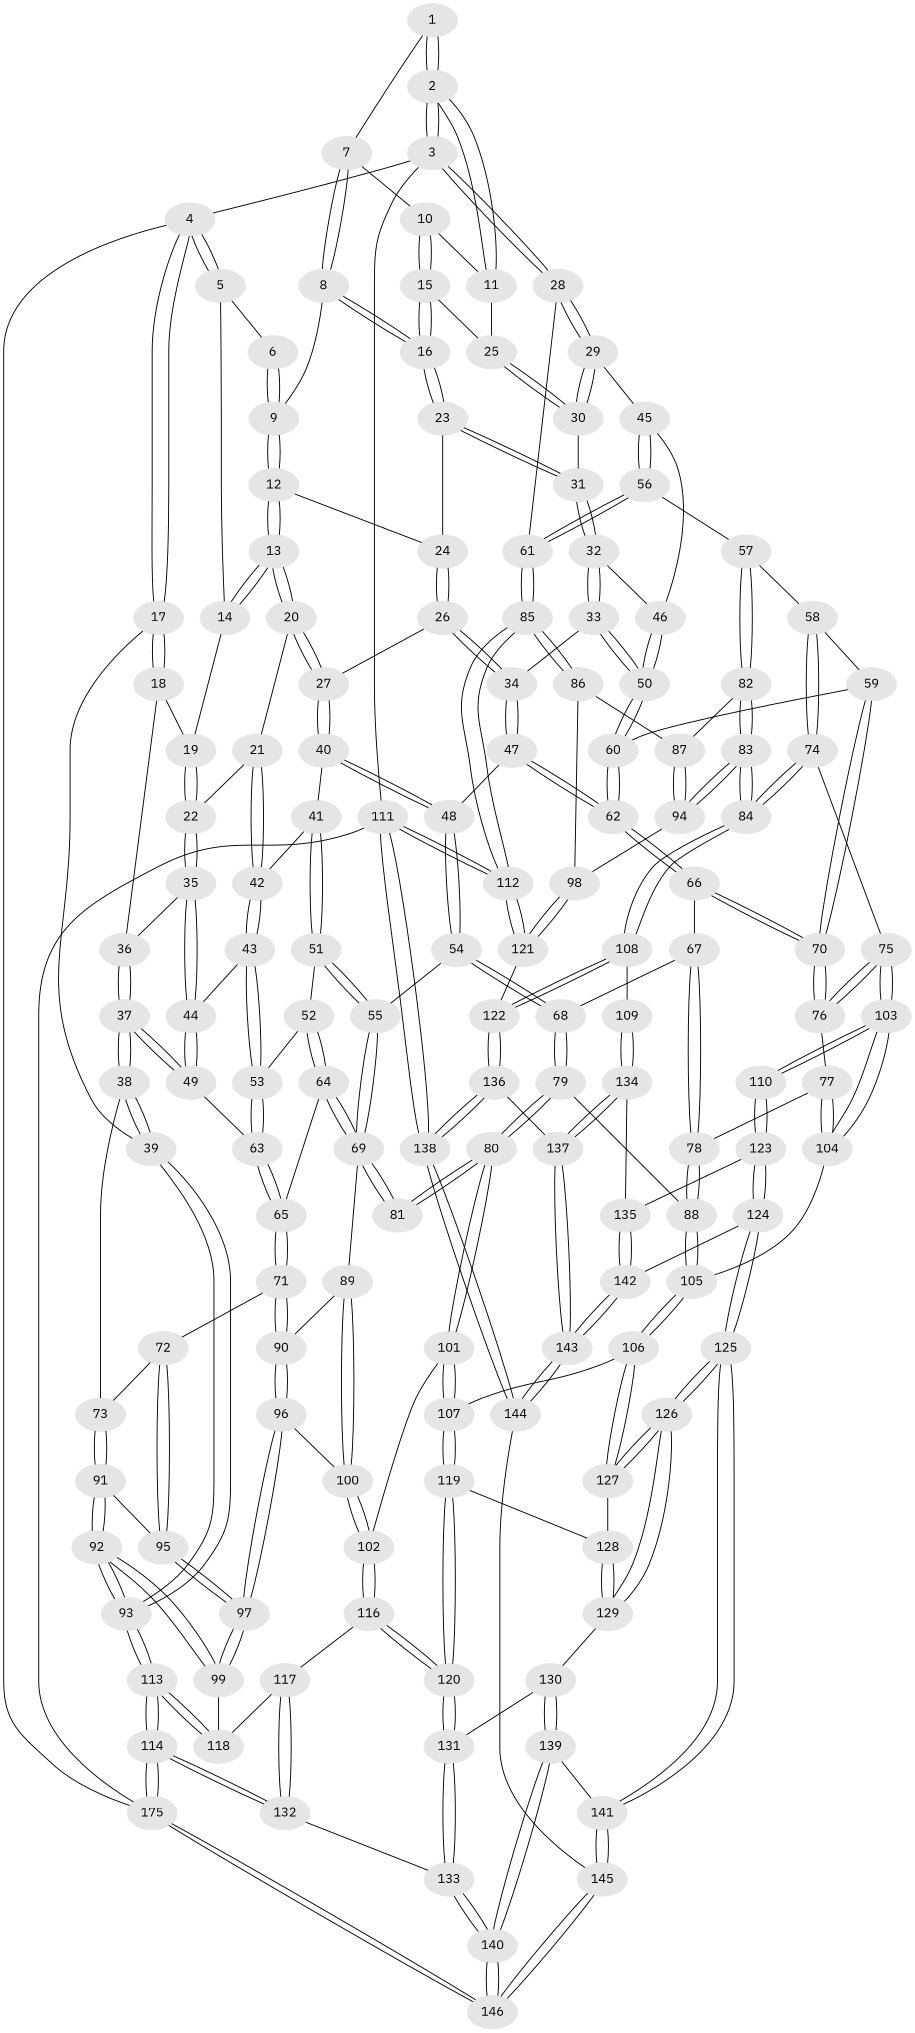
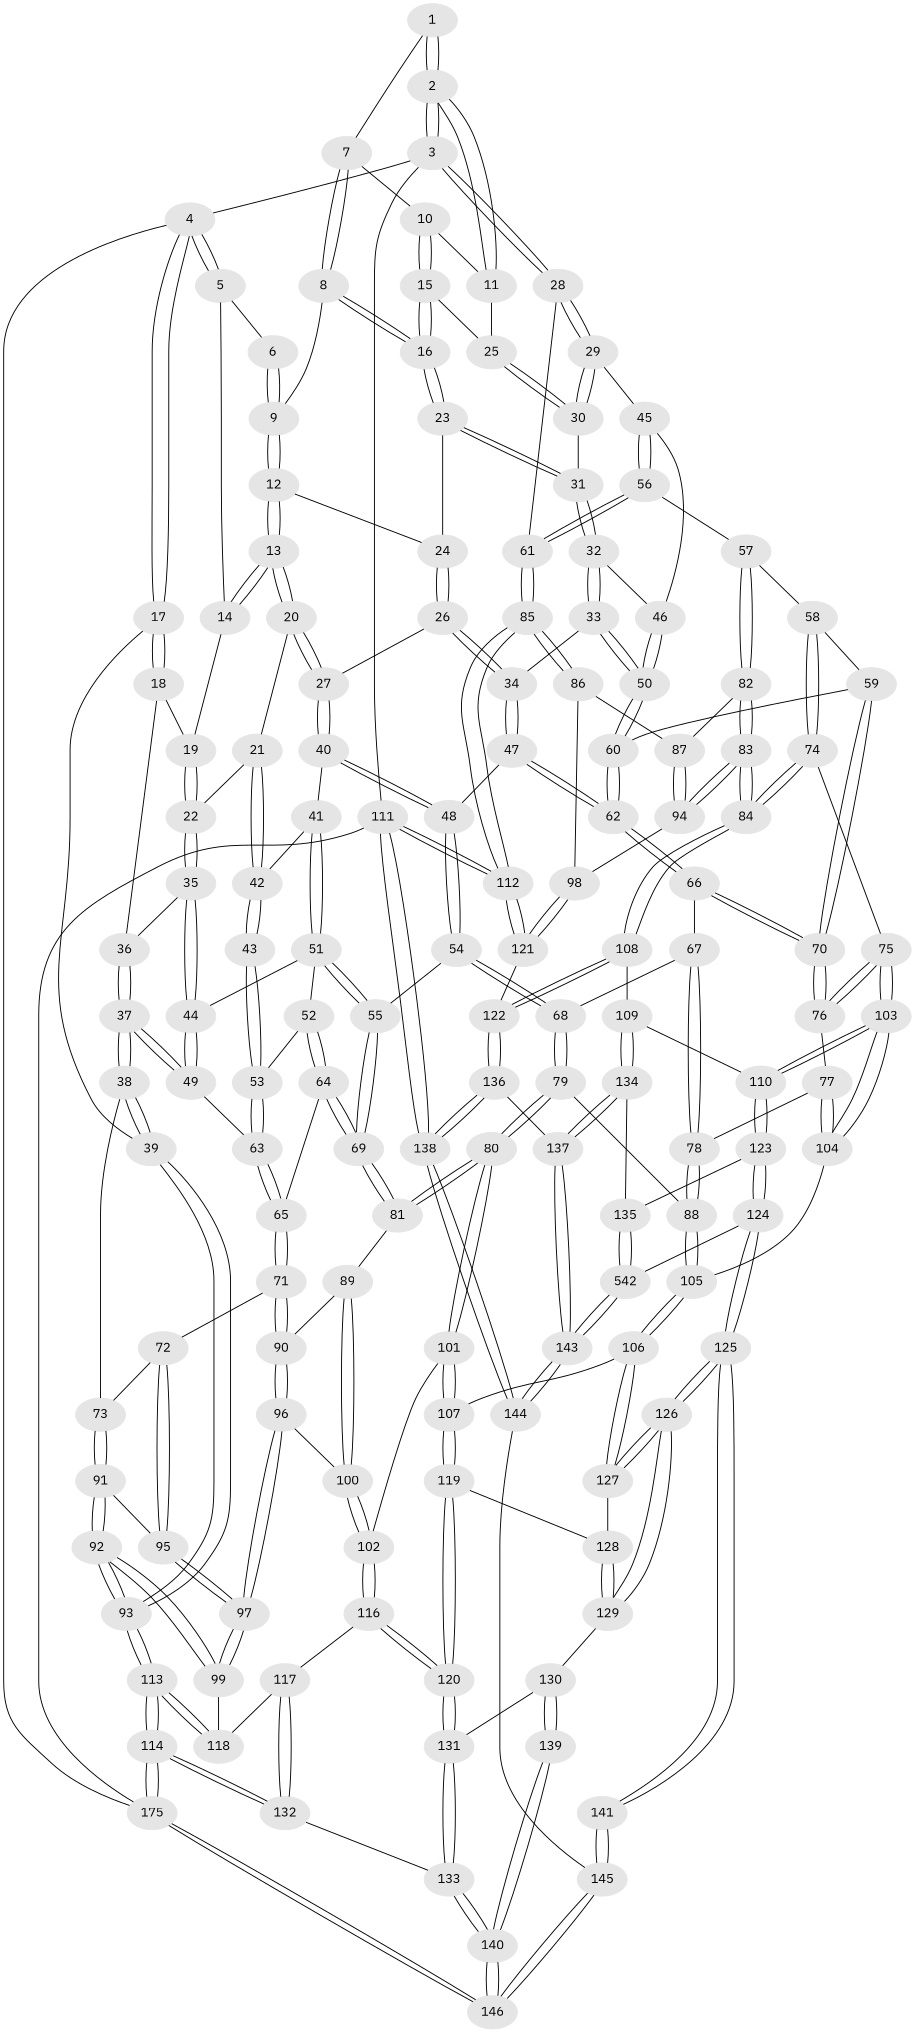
(220, 983) -> (262, 979)
none -> (694, 1049)
(353, 1215) -> (373, 1249)
(625, 1282) -> (625, 1282)
(576, 1780) -> none
